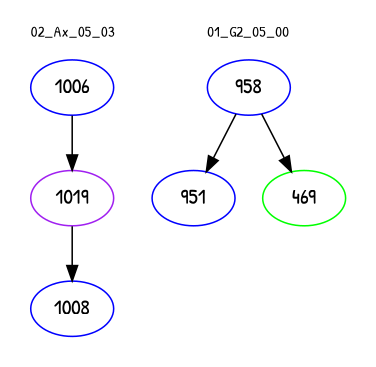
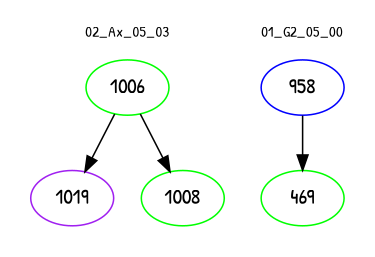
(72, 88) -> (127, 88)
(194, 198) -> none
(72, 246) -> (152, 136)
(72, 309) -> (183, 198)
